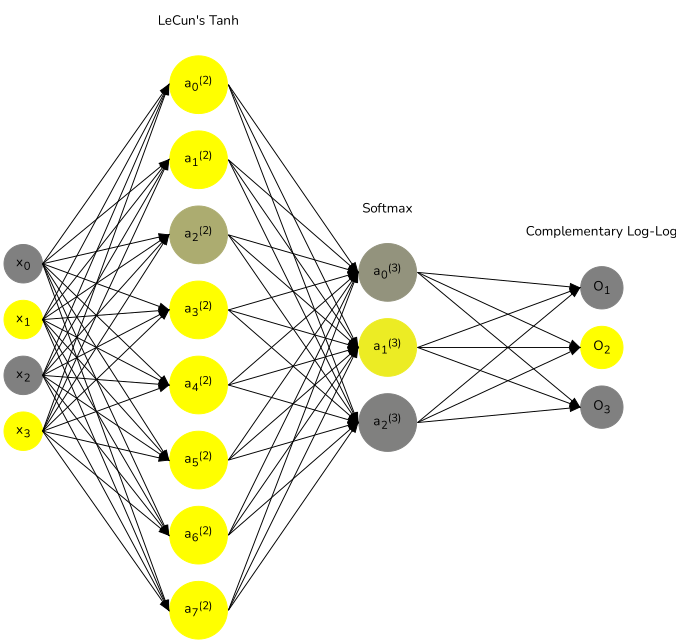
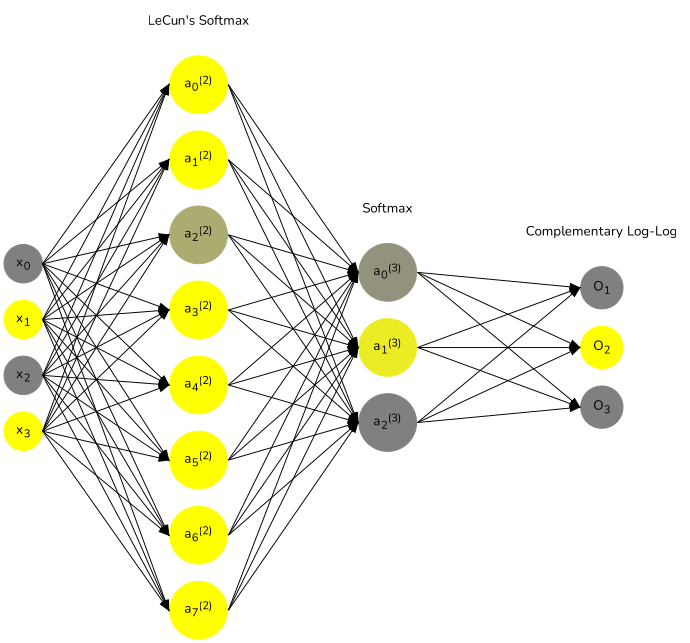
(199, 21) -> (199, 21)
